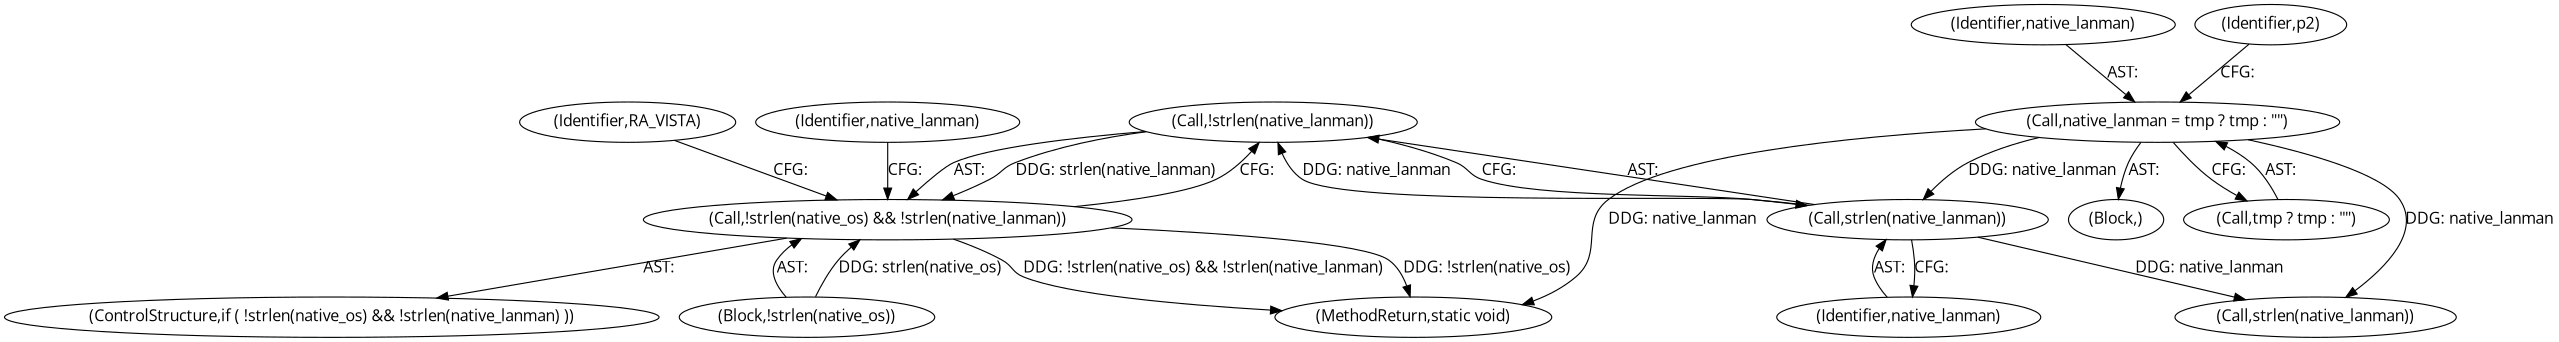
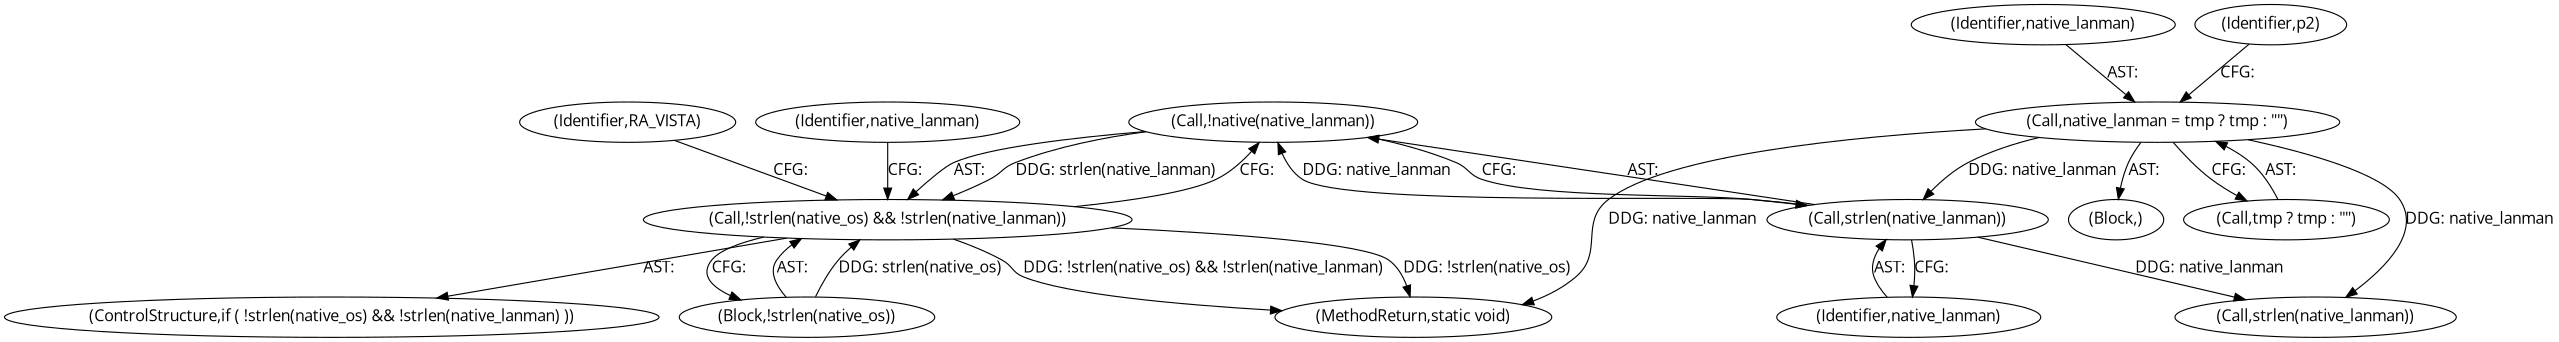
(1273, 122) -> (1273, 122)
none -> (713, 259)
